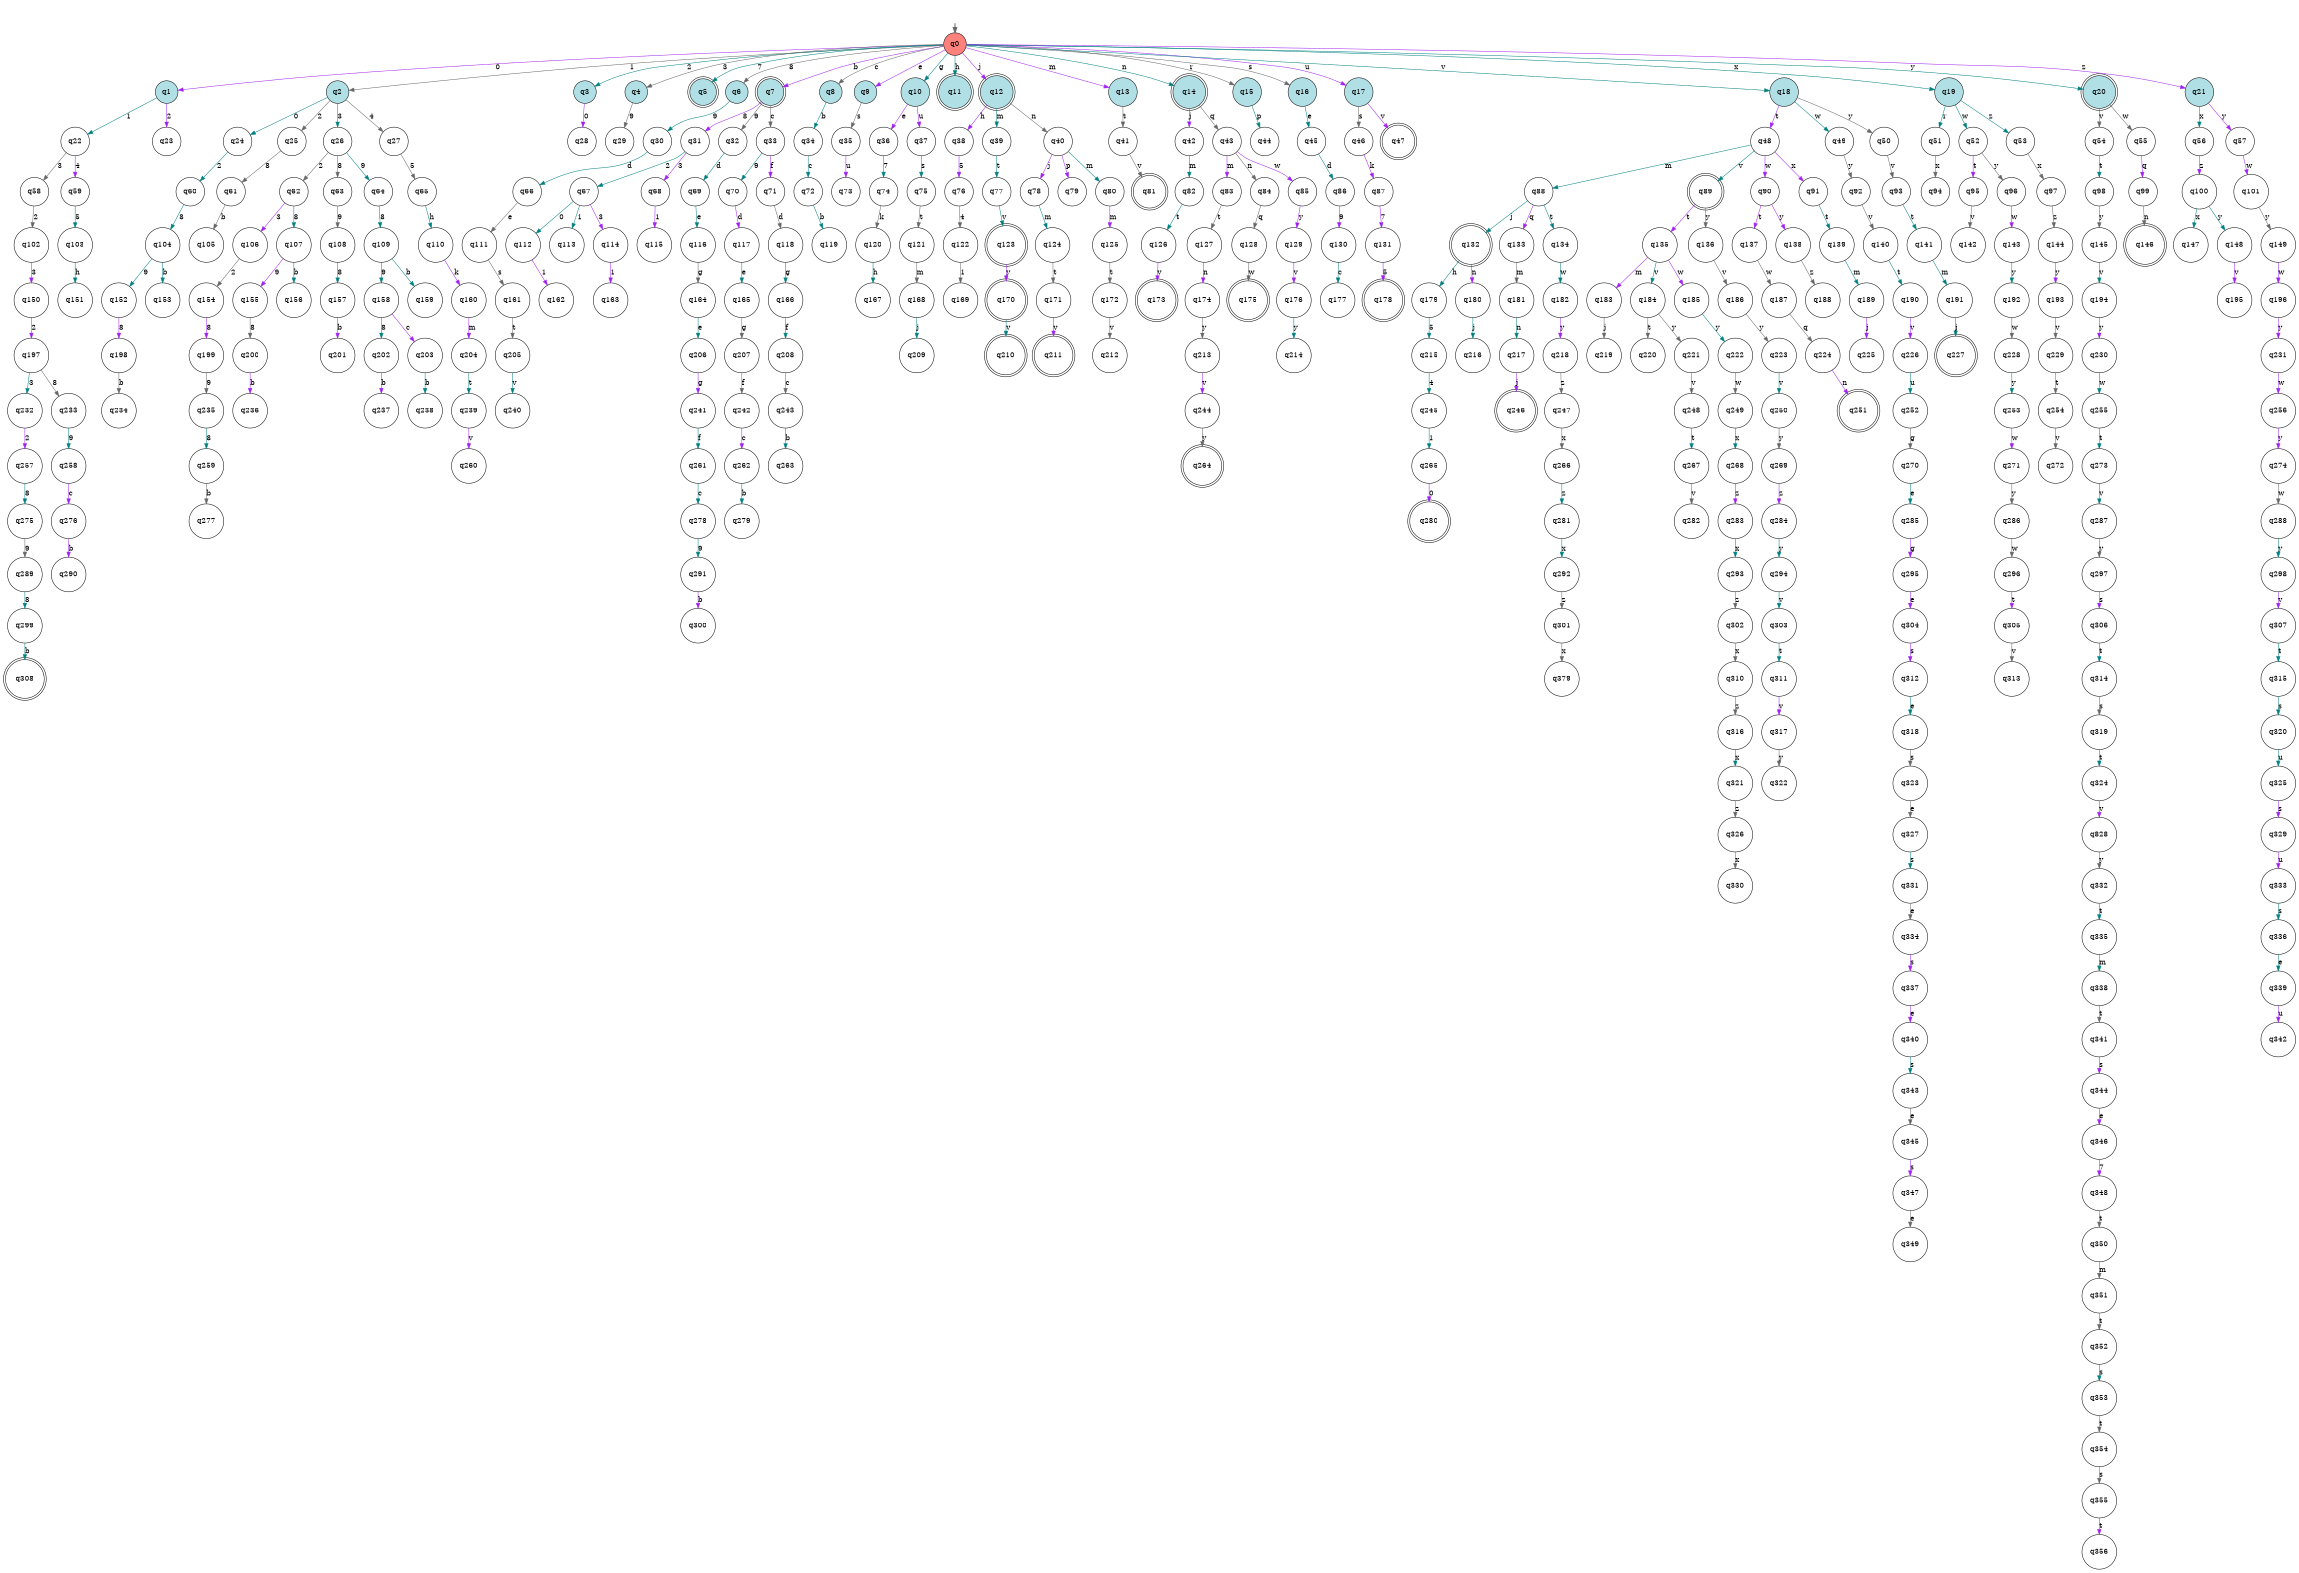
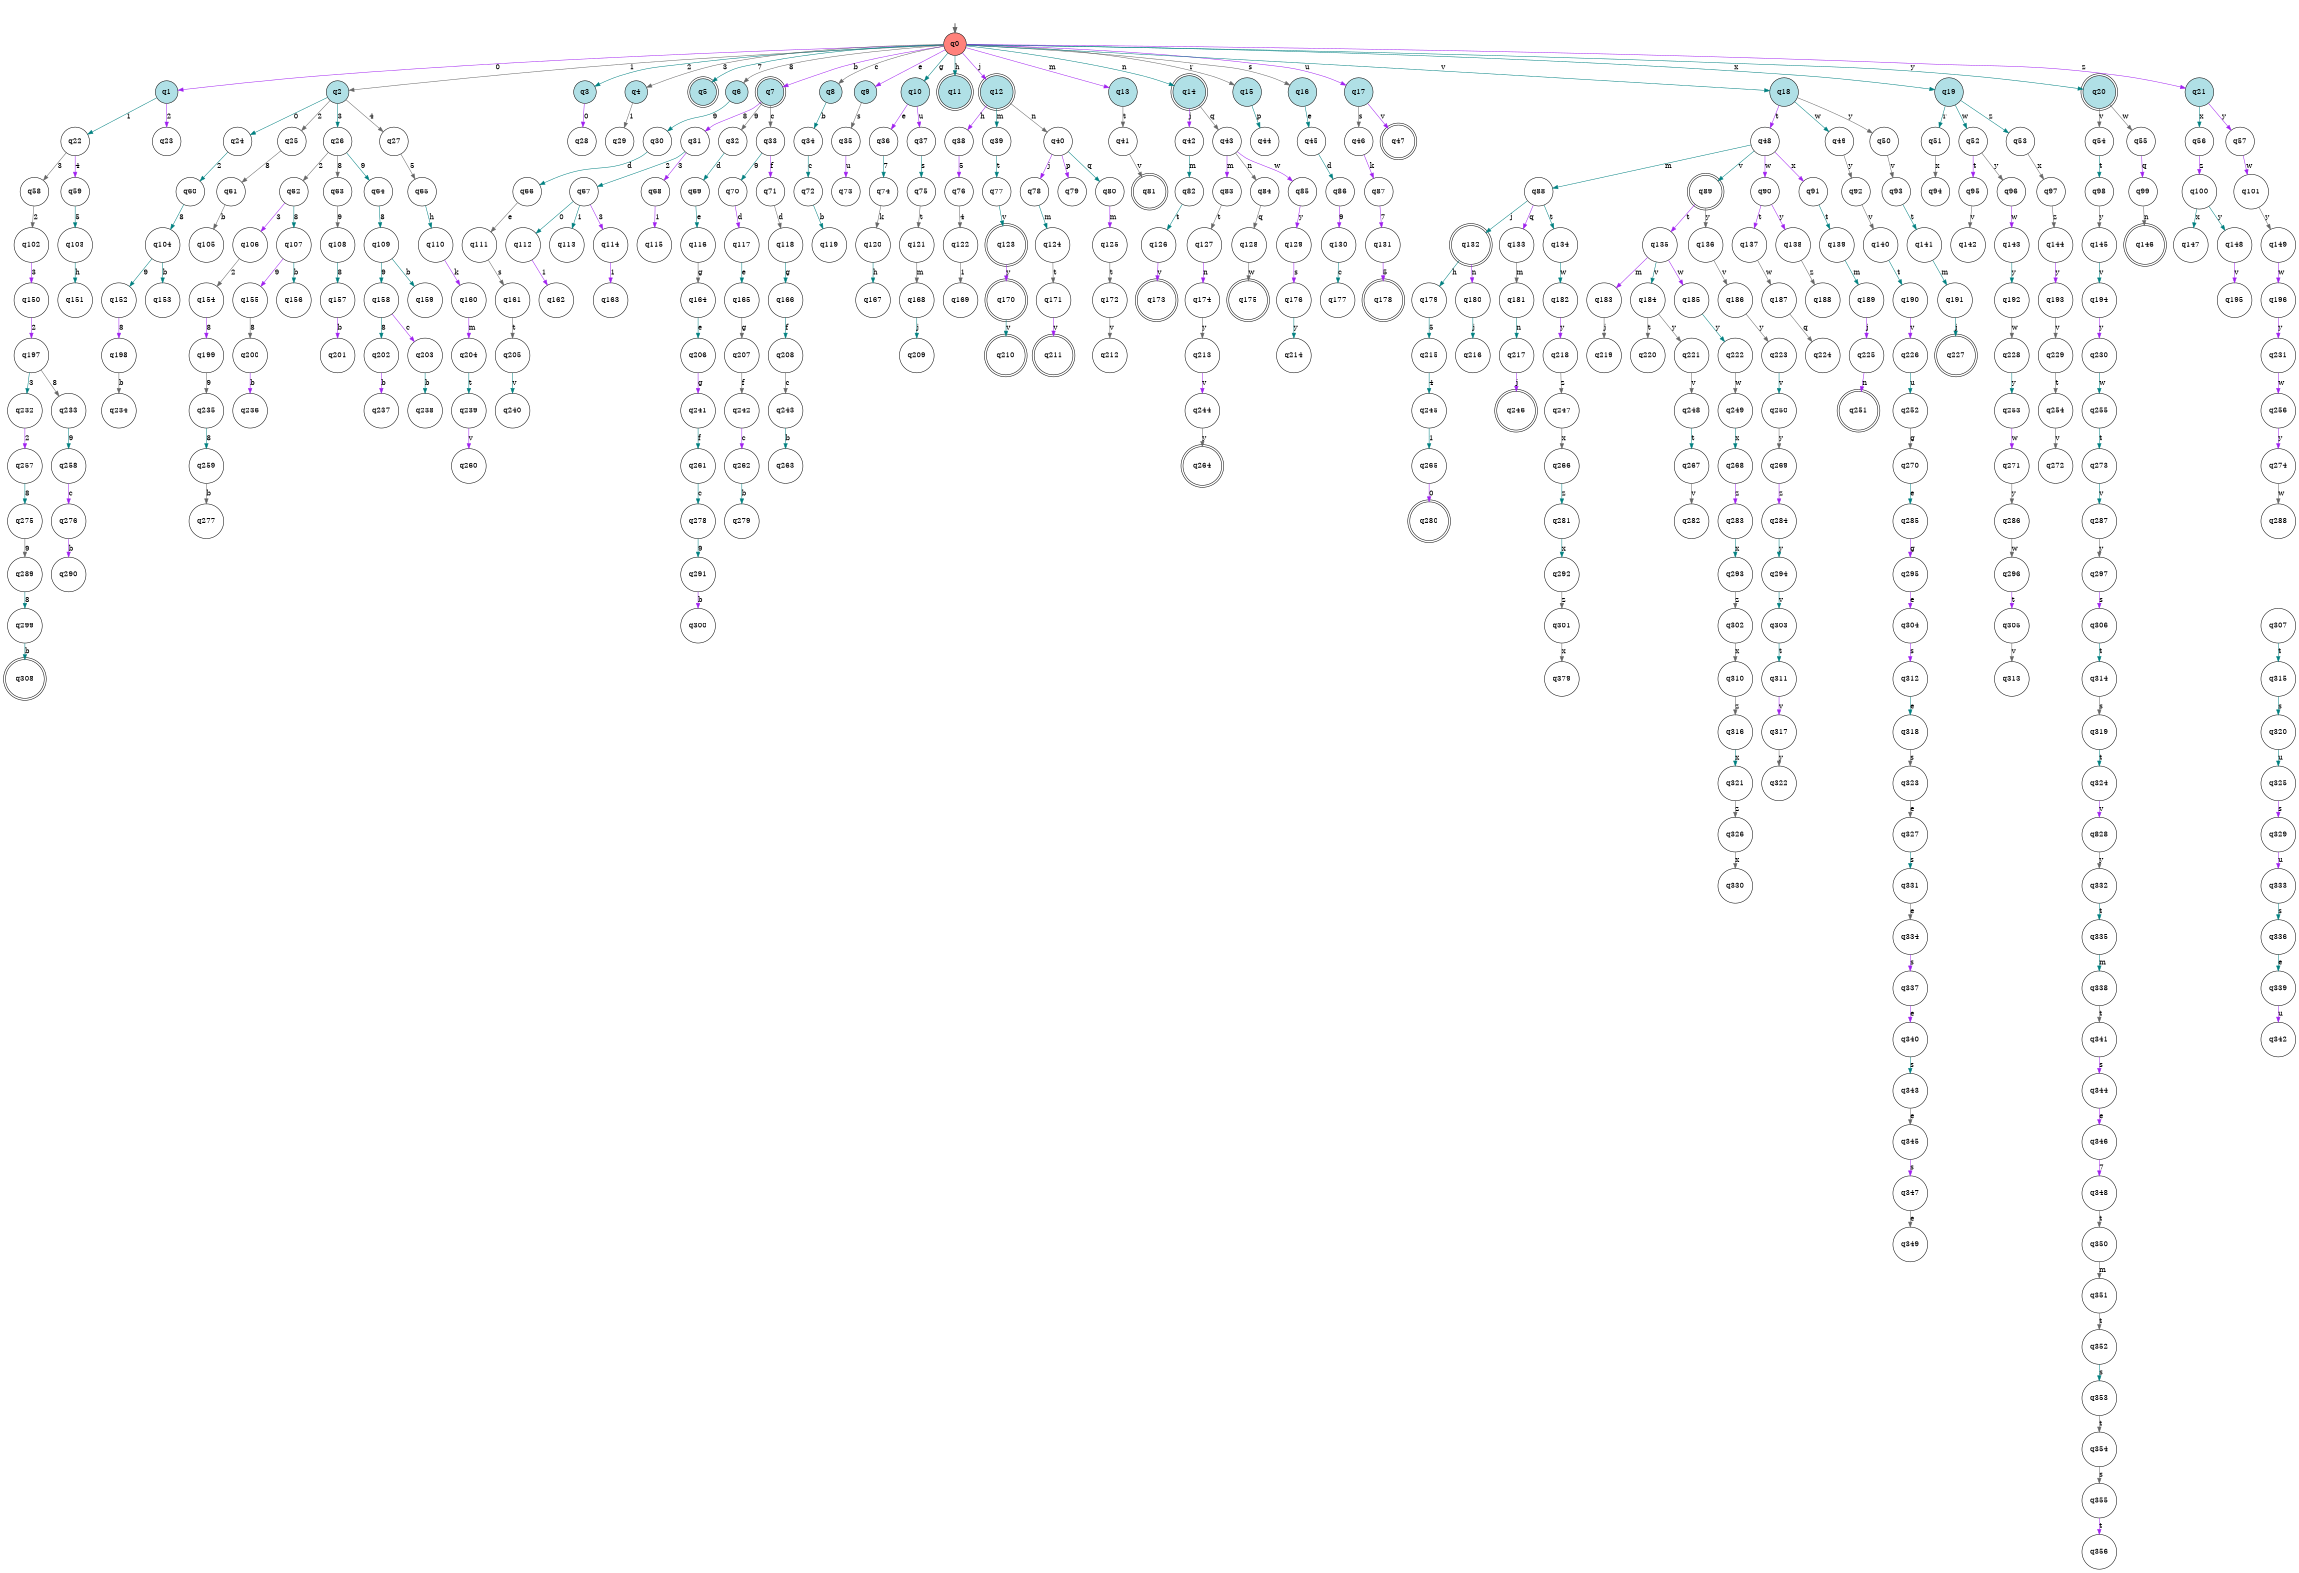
(632, 117) -> (632, 117)
(1090, 166) -> (1090, 166)
(1296, 273) -> (1296, 273)
(1839, 380) -> (1863, 380)
(2278, 574) -> none
